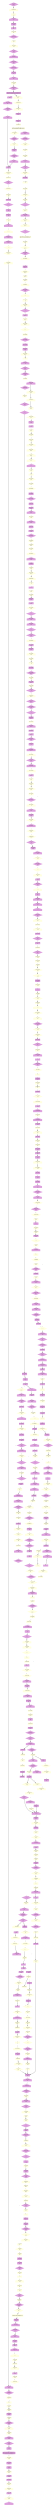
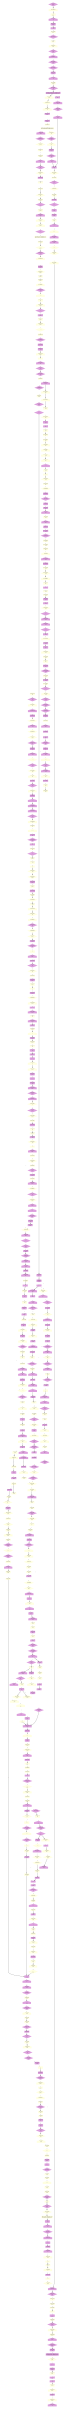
(31, 635) -> (46, 634)
(31, 789) -> none
none -> (14, 1473)
